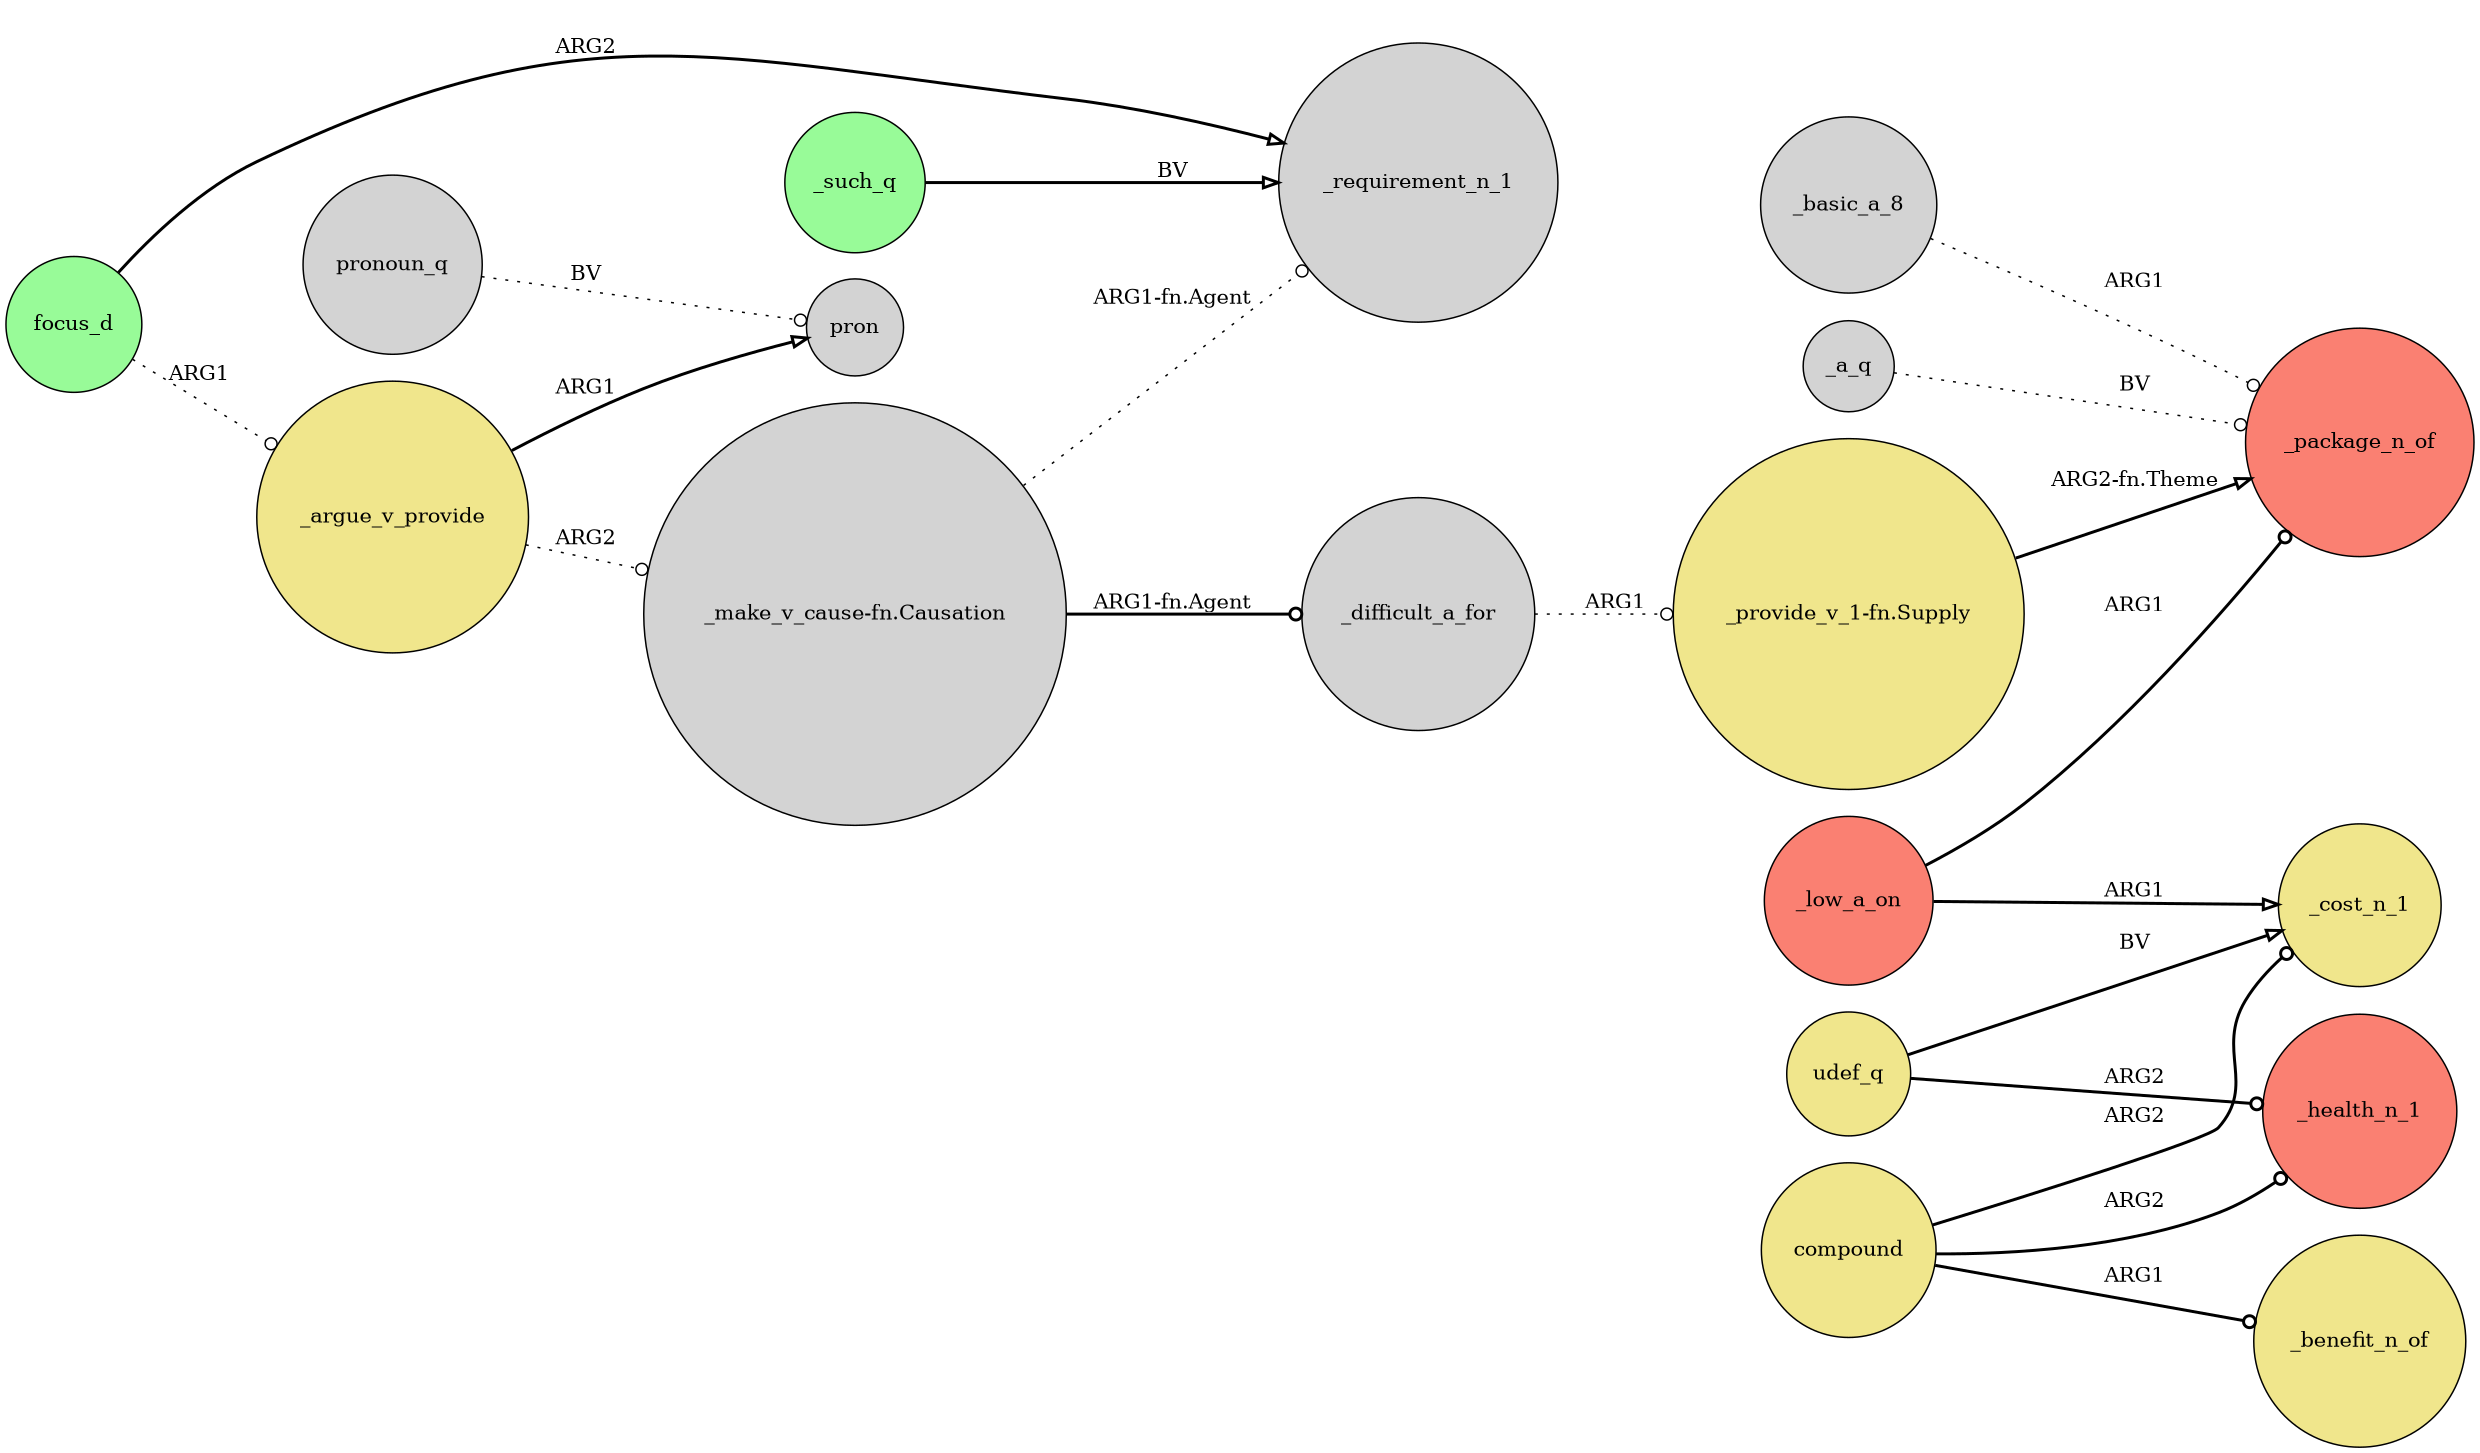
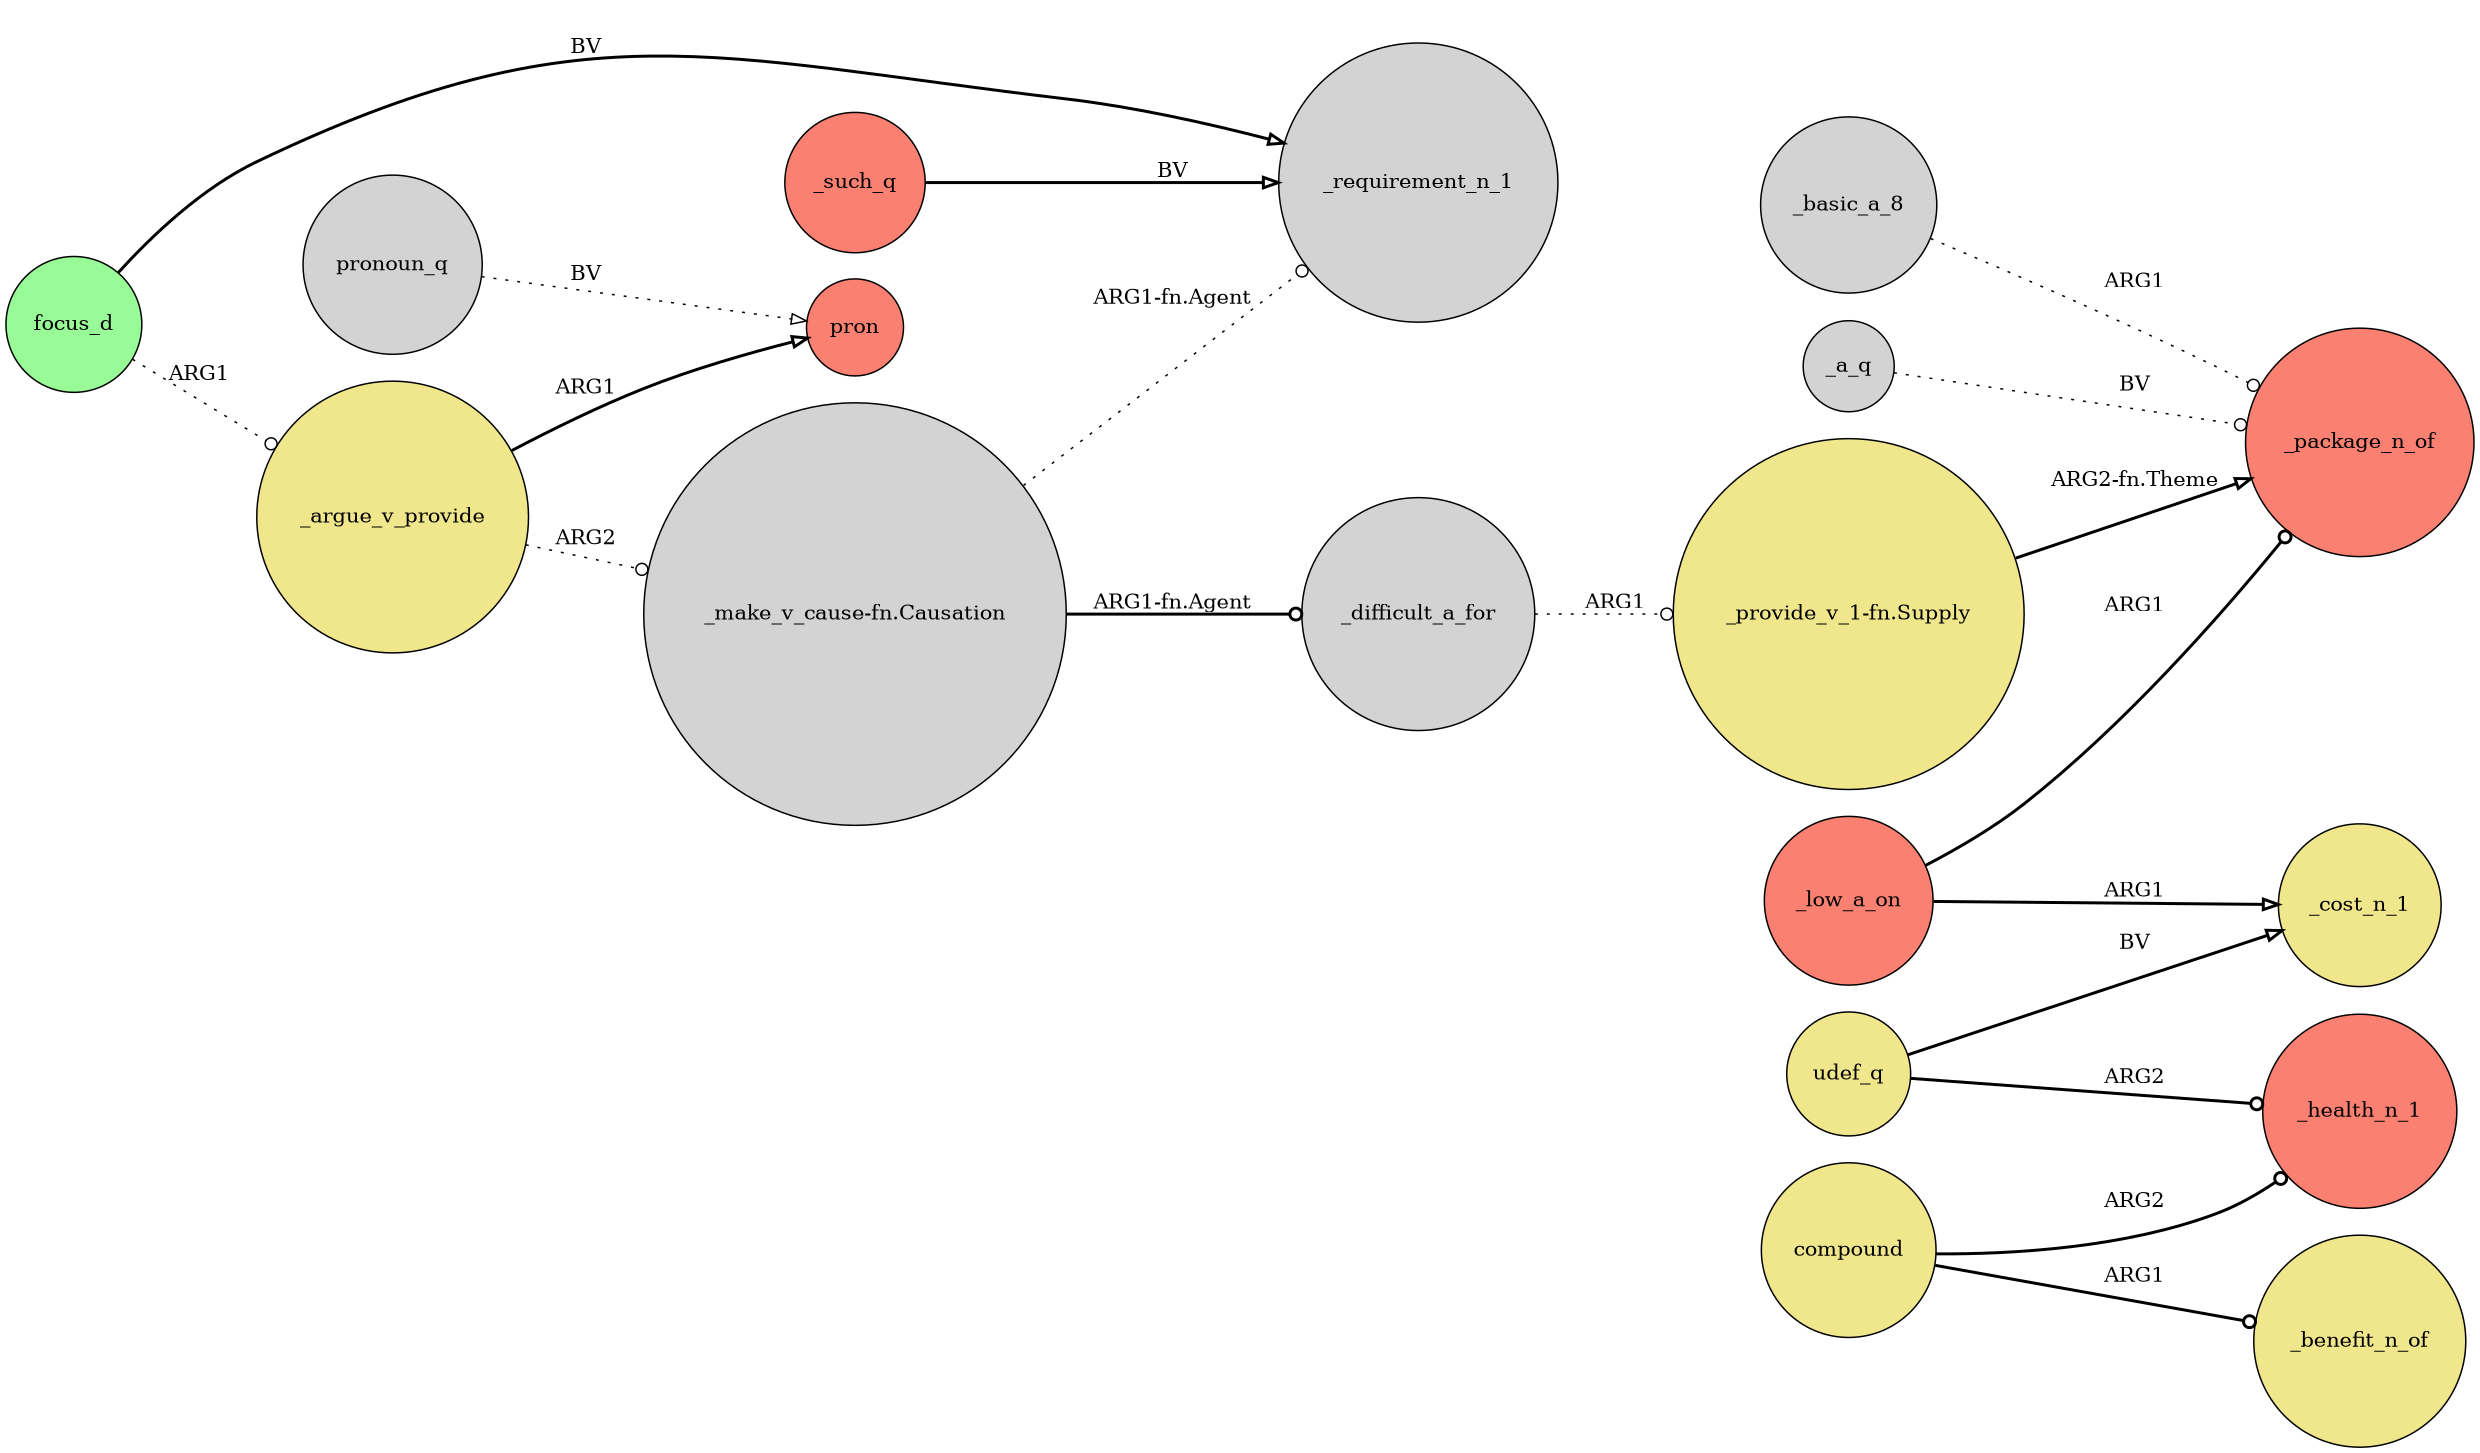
(586, 47) -> (586, 47)
(855, 183) -> (855, 183)
(638, 298) -> (638, 298)
(855, 327) -> (855, 327)
(2167, 1149) -> none
